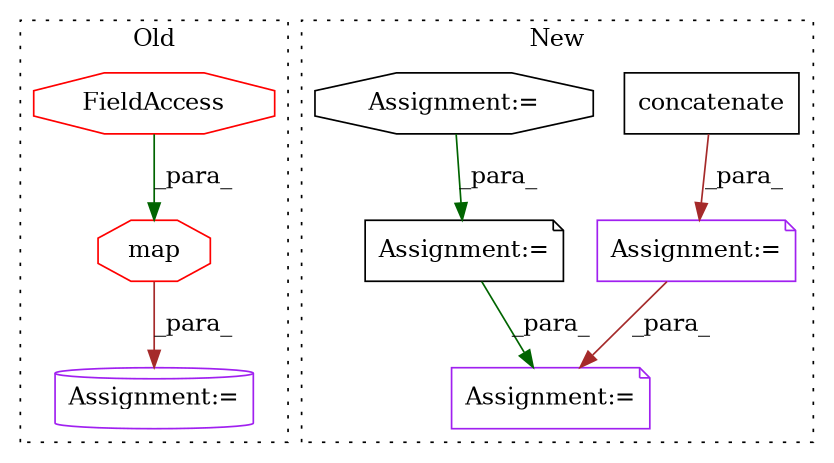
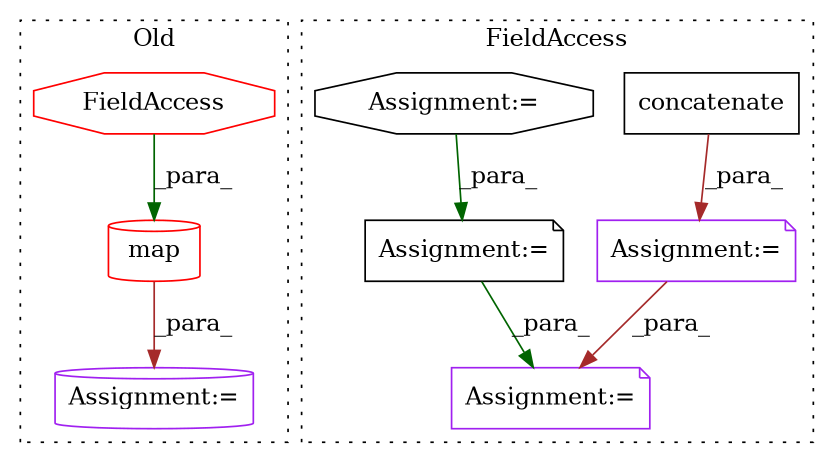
(557, 40) -> (557, 40)
(154, 251) -> (154, 251)
